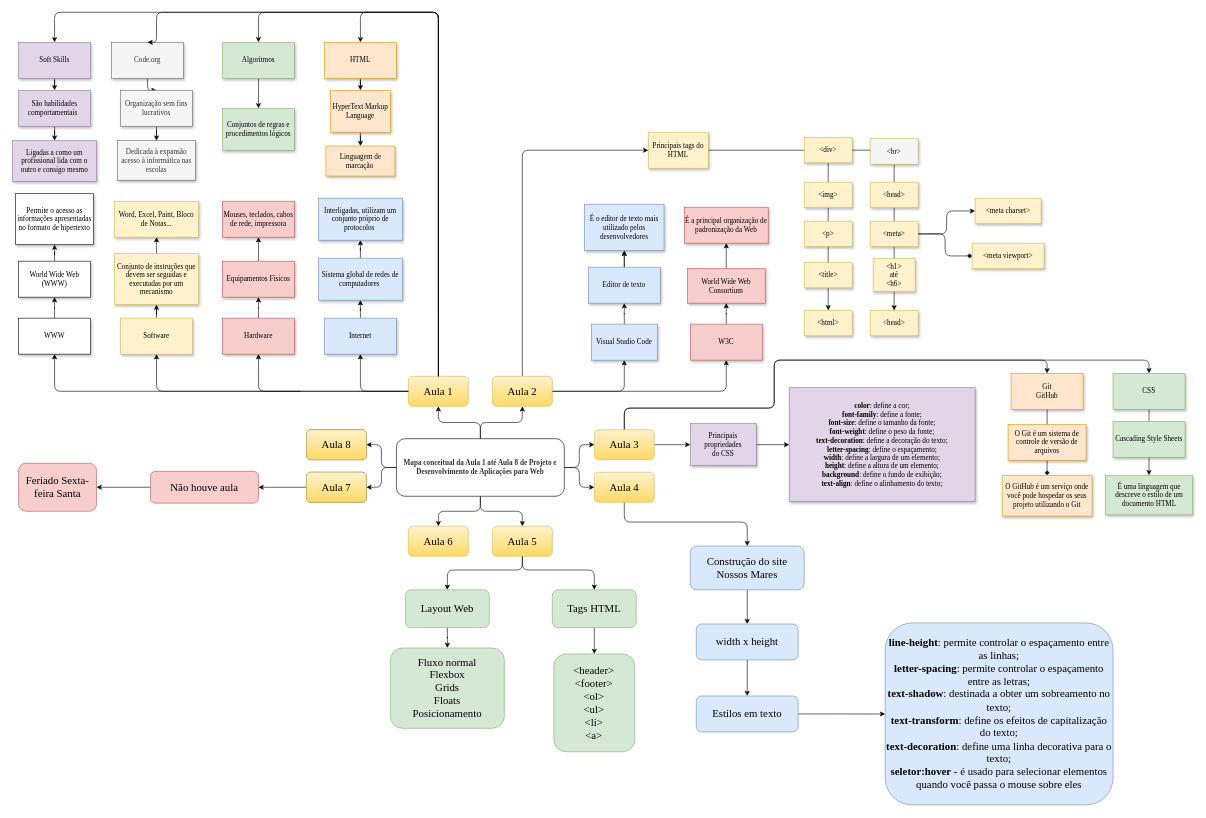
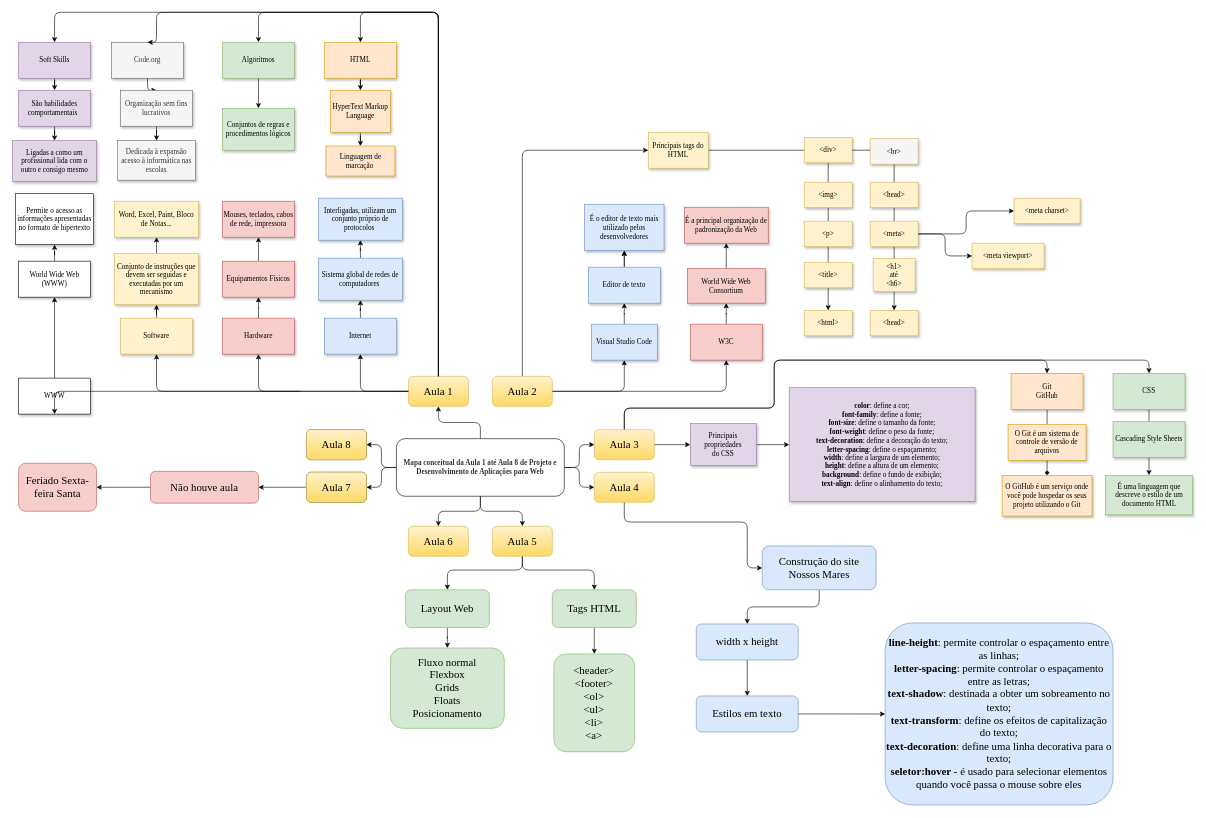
(1008, 211) -> (1047, 211)
(966, 256) -> (966, 256)
(54, 336) -> (54, 396)
(499, 423) -> none
(747, 568) -> (819, 568)
